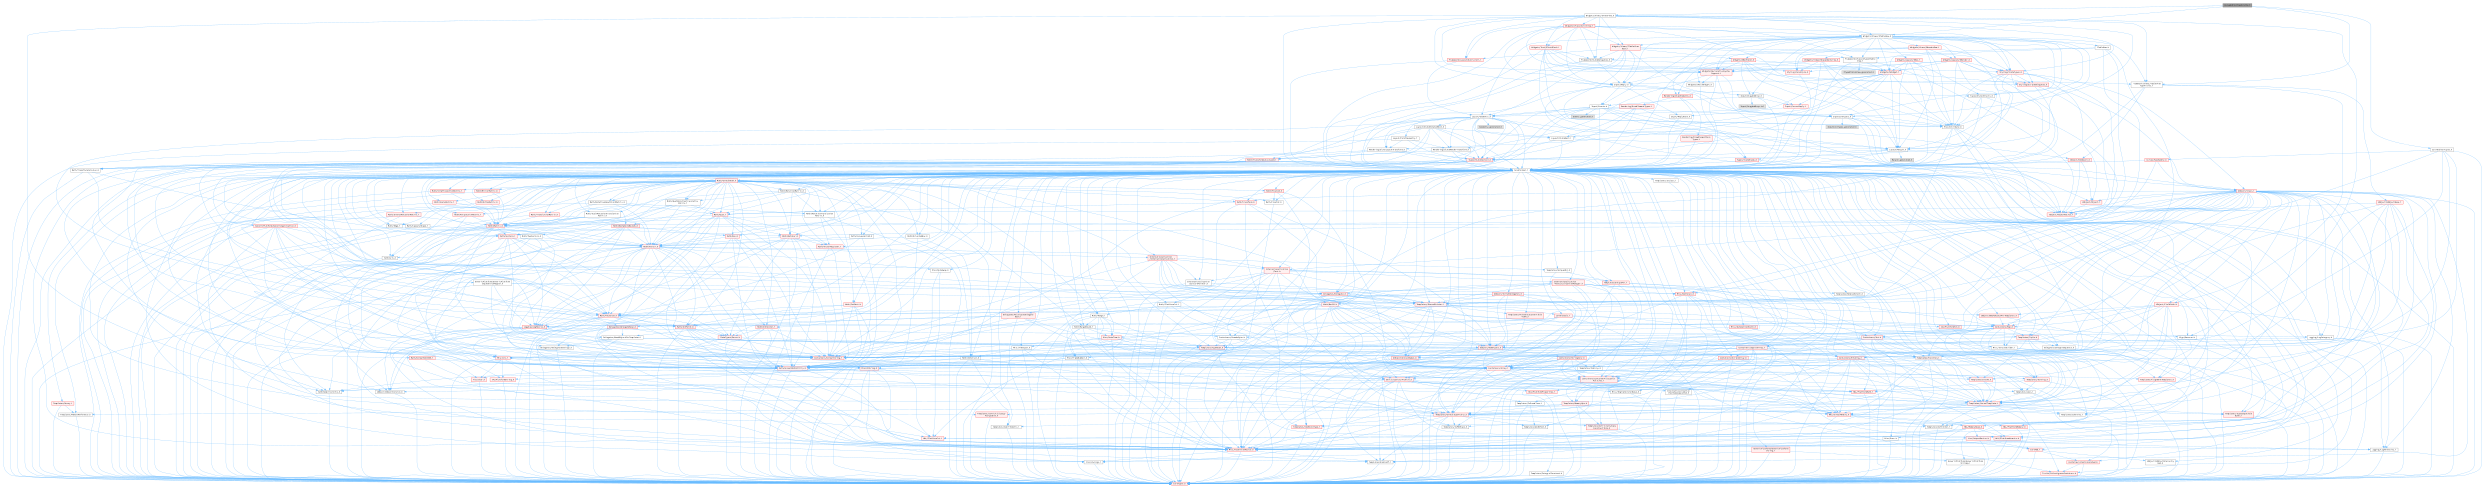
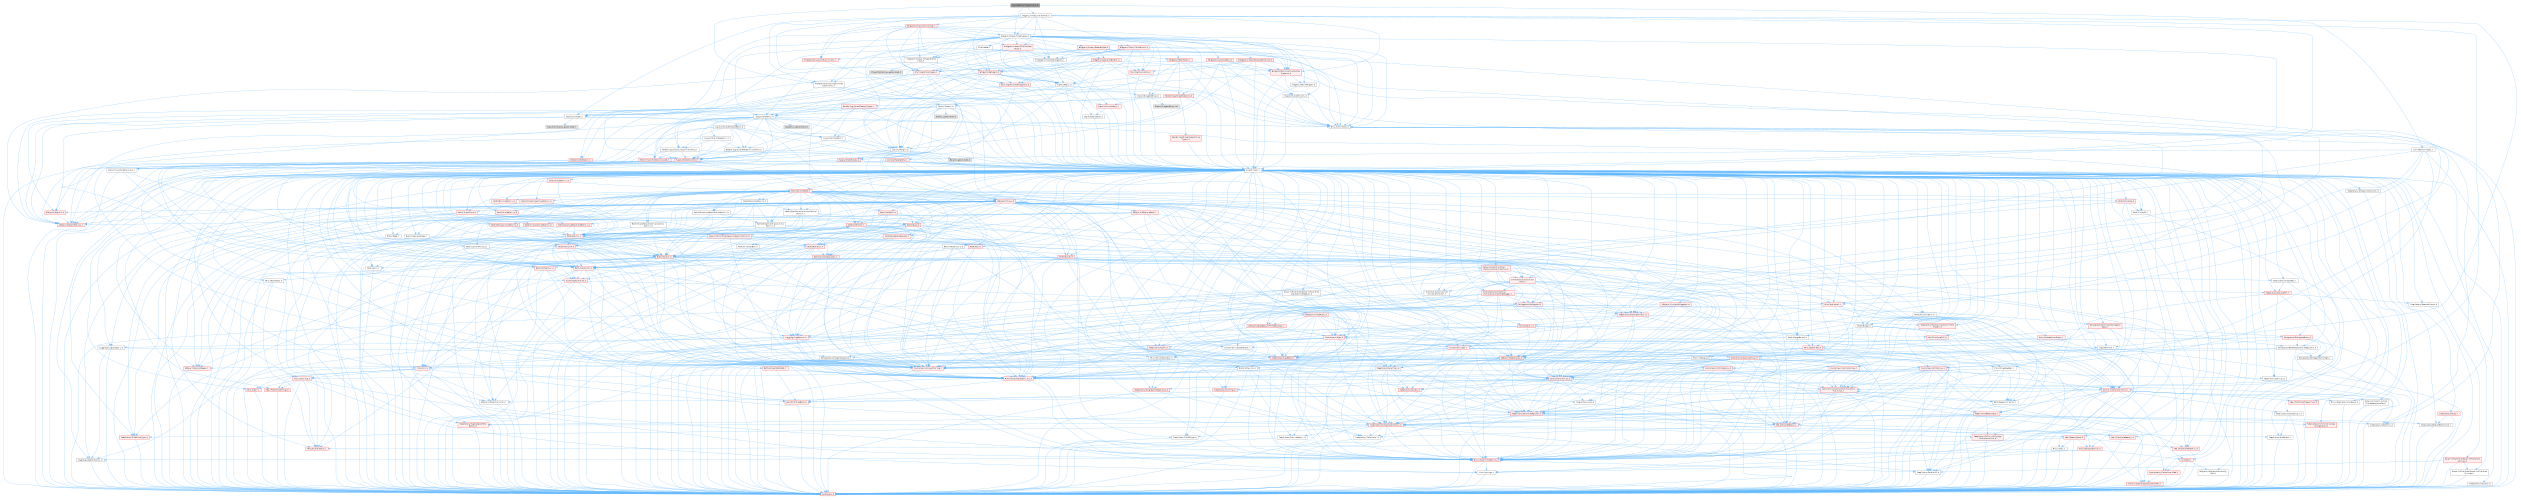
(603, 183) -> (679, 188)
(454, 292) -> (801, 232)
